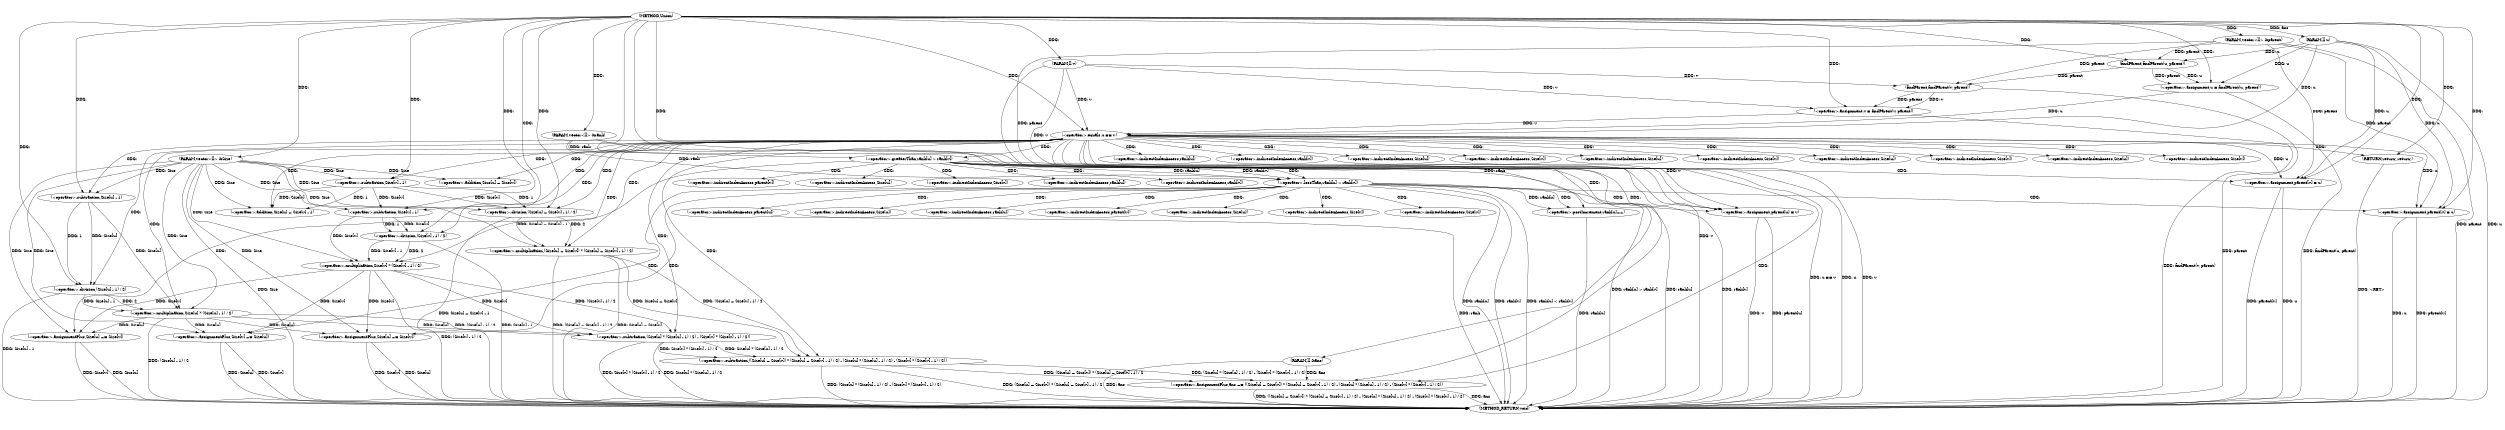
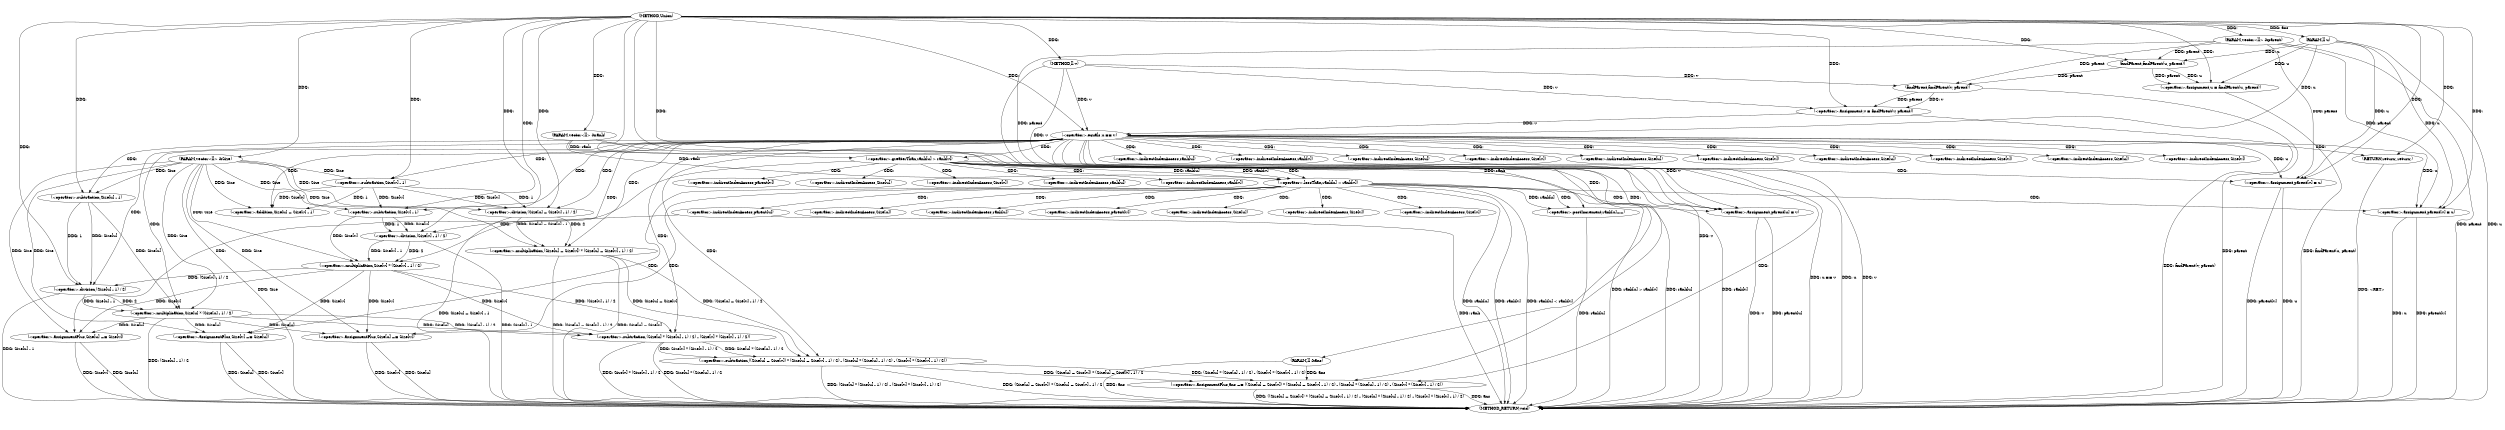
(1064, 64) -> (1064, 64)
(1655, 126) -> none
(595, 163) -> (600, 218)
(478, 183) -> none
(876, 406) -> (217, 273)
